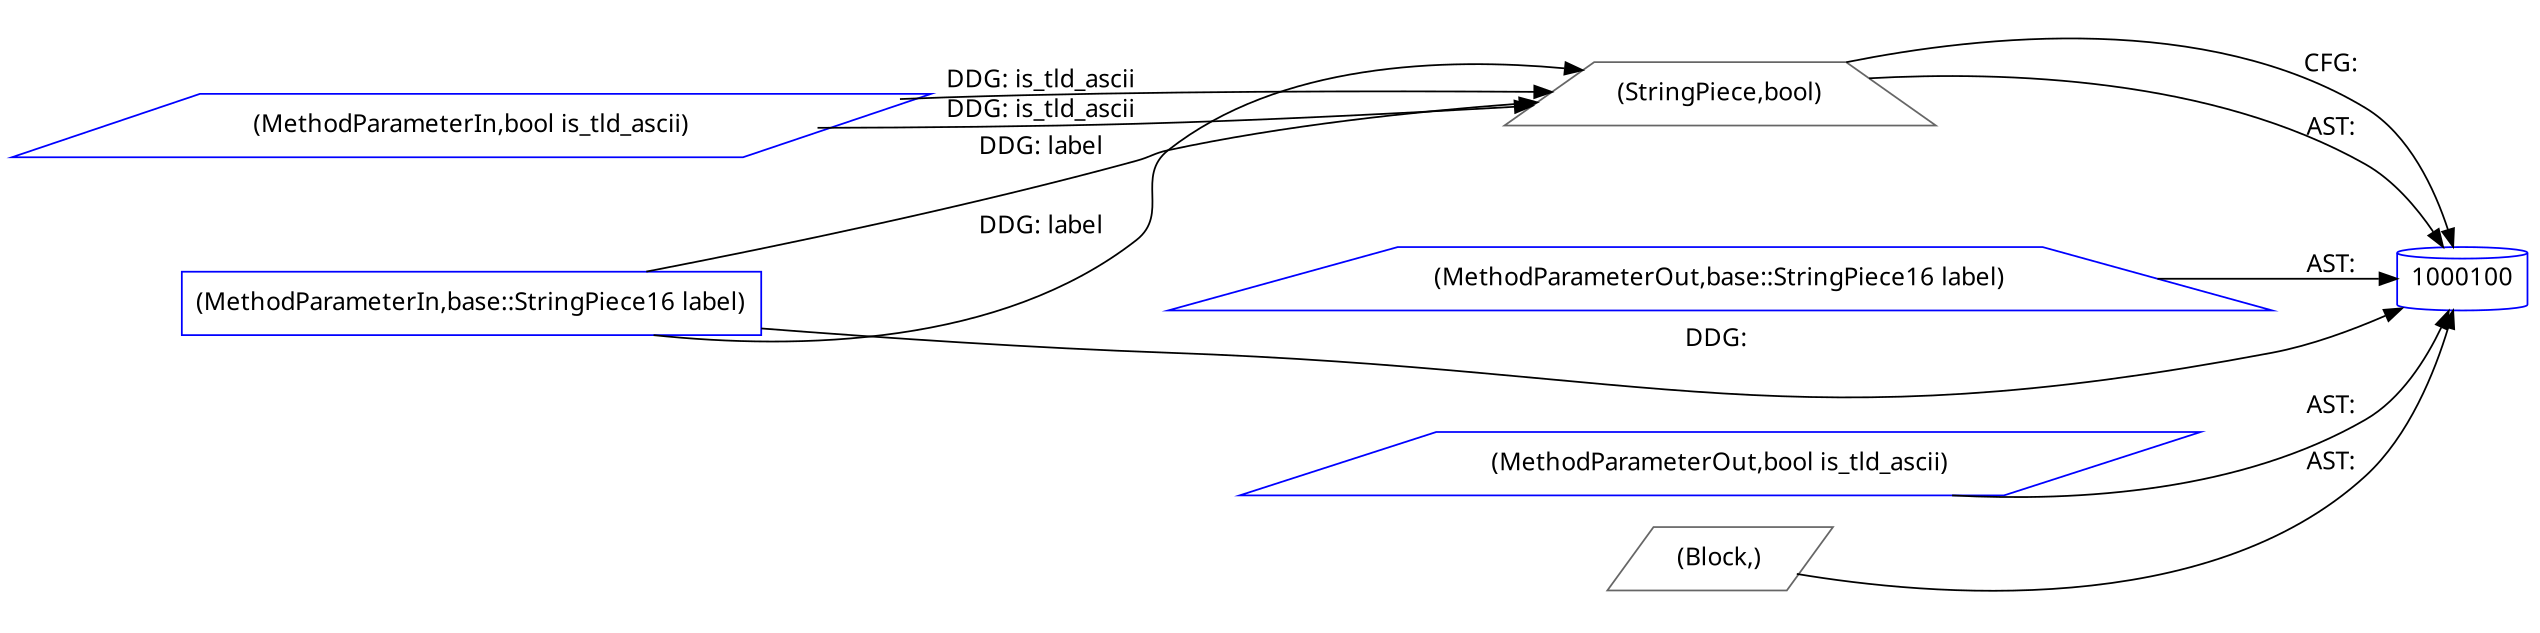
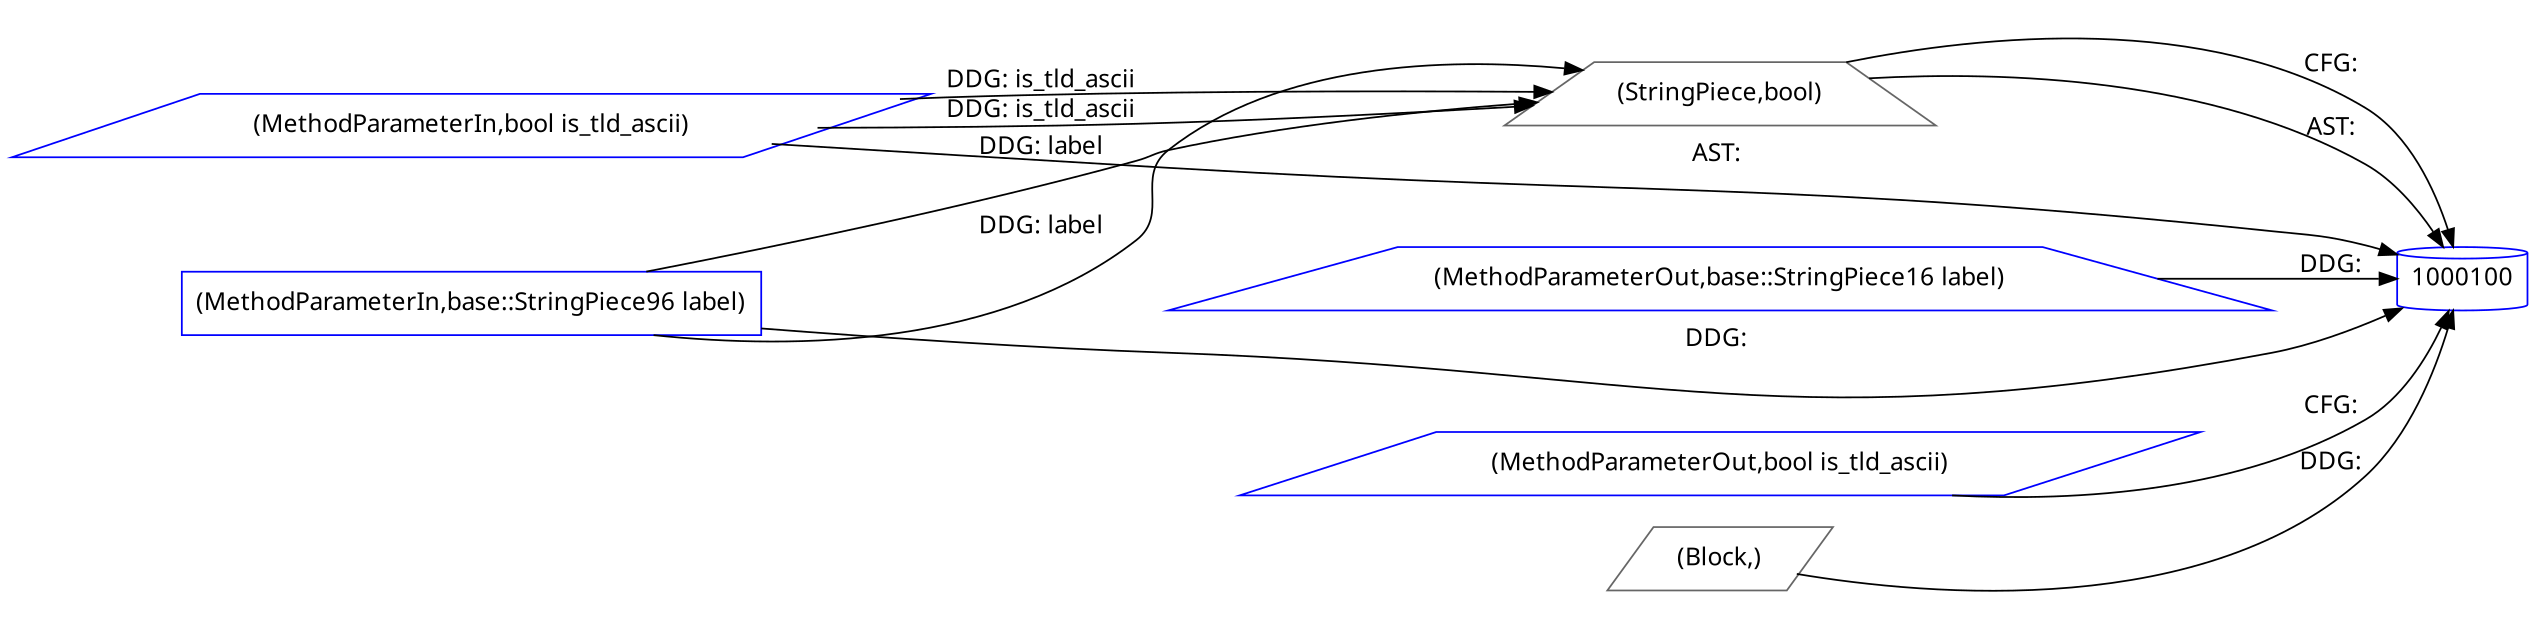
none -> (1577, 186)
(2335, 266) -> (2335, 266)
(472, 303) -> (472, 303)
(2335, 406) -> (2335, 406)
(2335, 463) -> (2335, 463)
